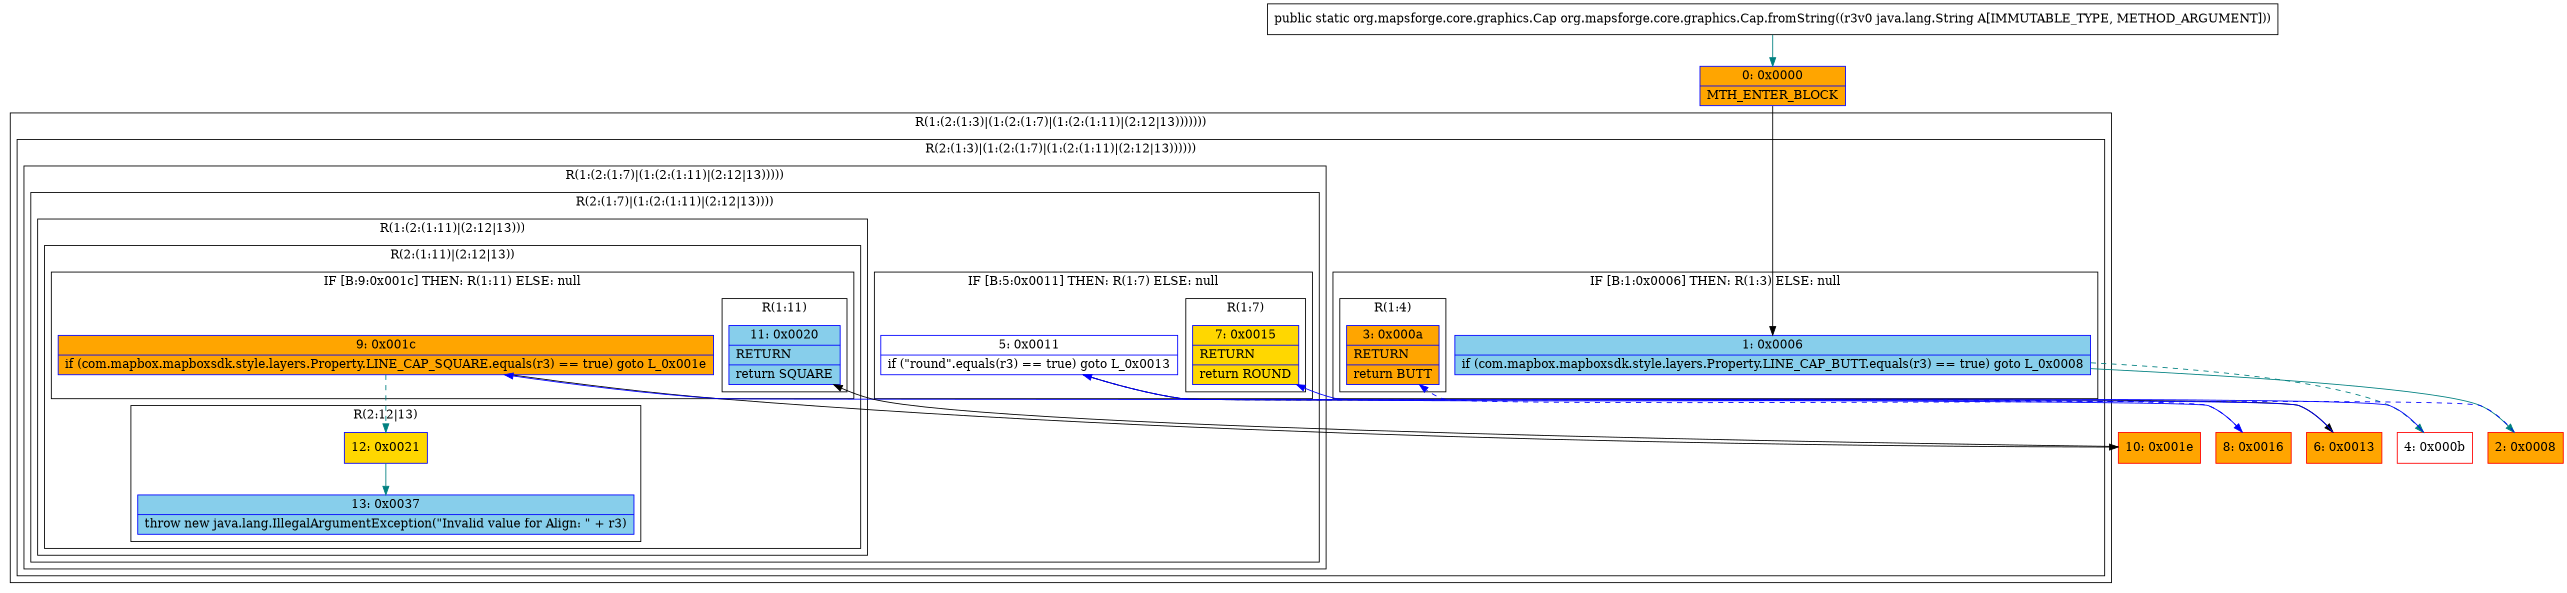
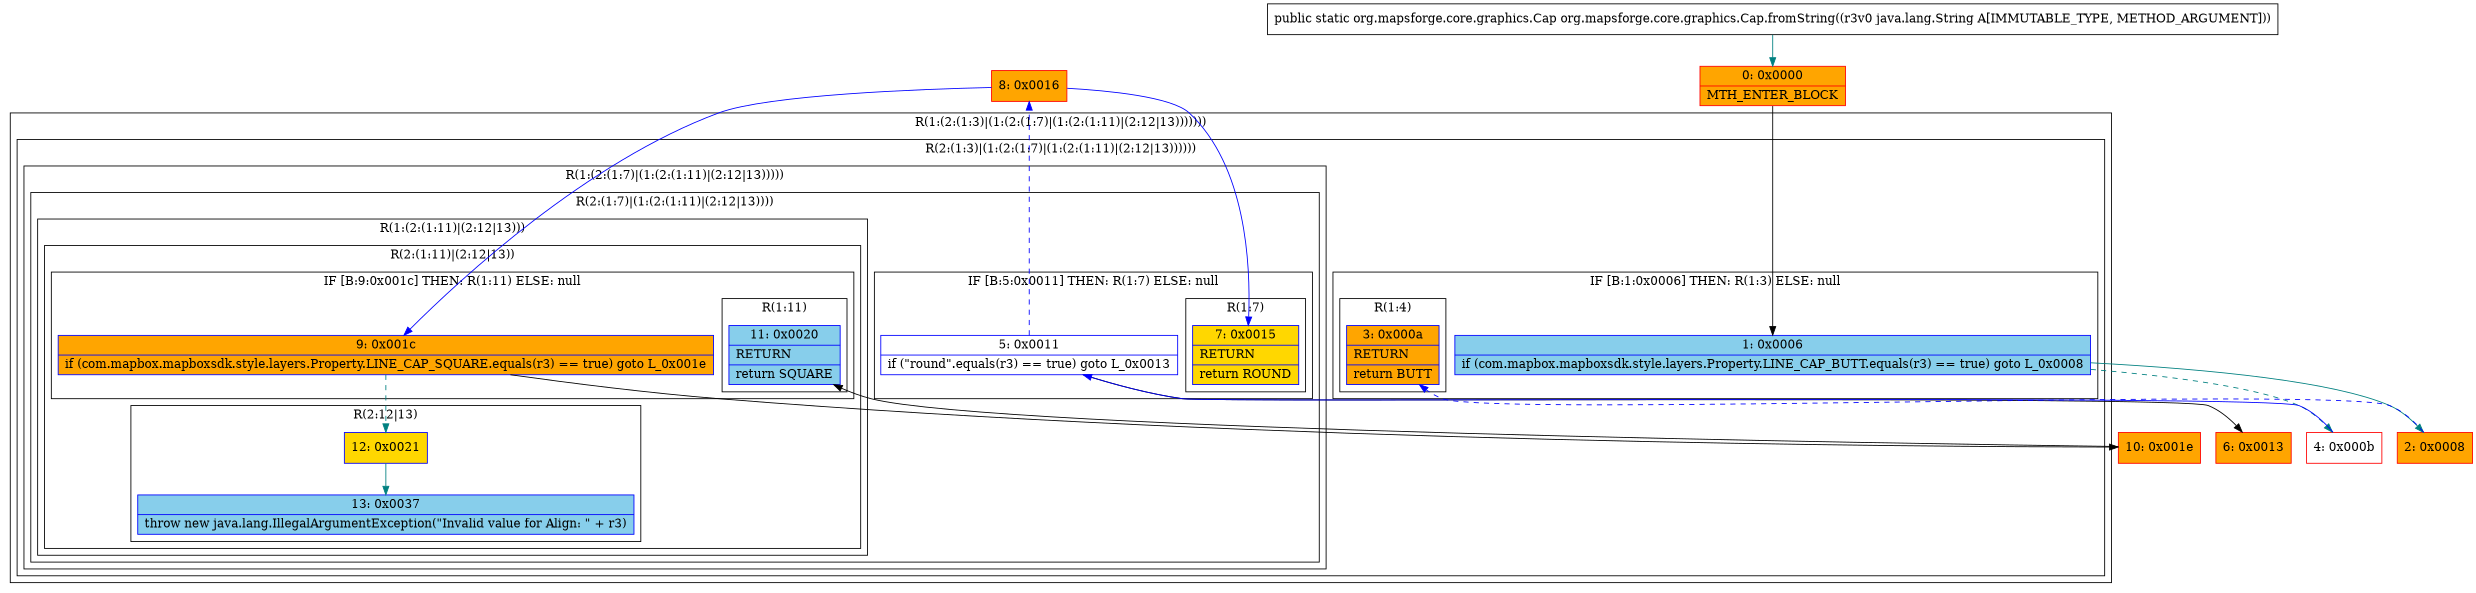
(1773, 86) -> (1773, 86)
(1823, 401) -> (1217, 150)
